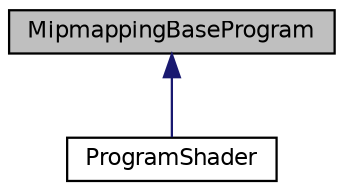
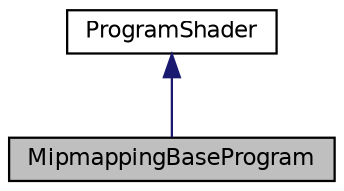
(172, 107) -> (172, 107)
